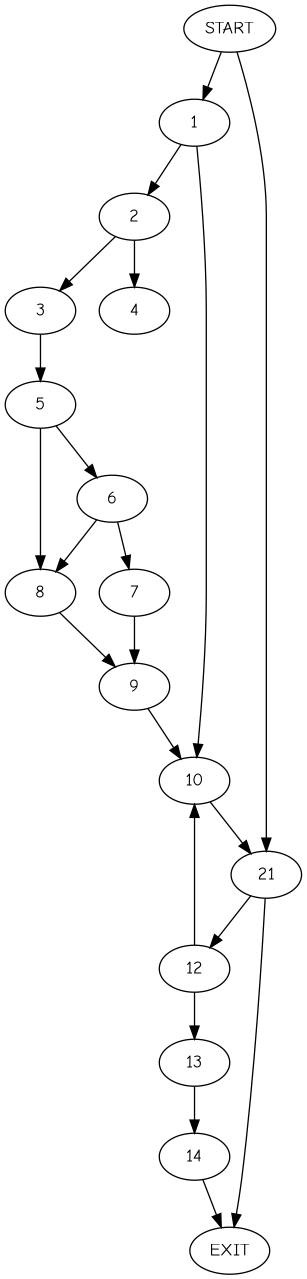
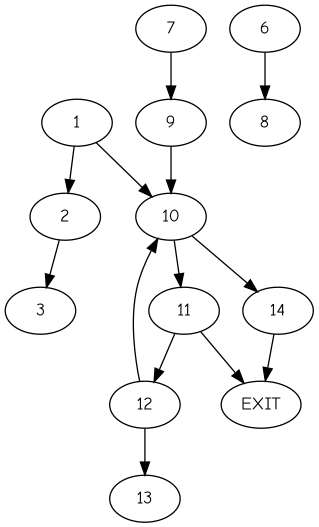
(230, 29) -> none
(134, 311) -> none
(40, 405) -> none
(122, 539) -> none
(83, 635) -> none
(266, 875) -> (184, 311)
(195, 1103) -> (220, 259)
